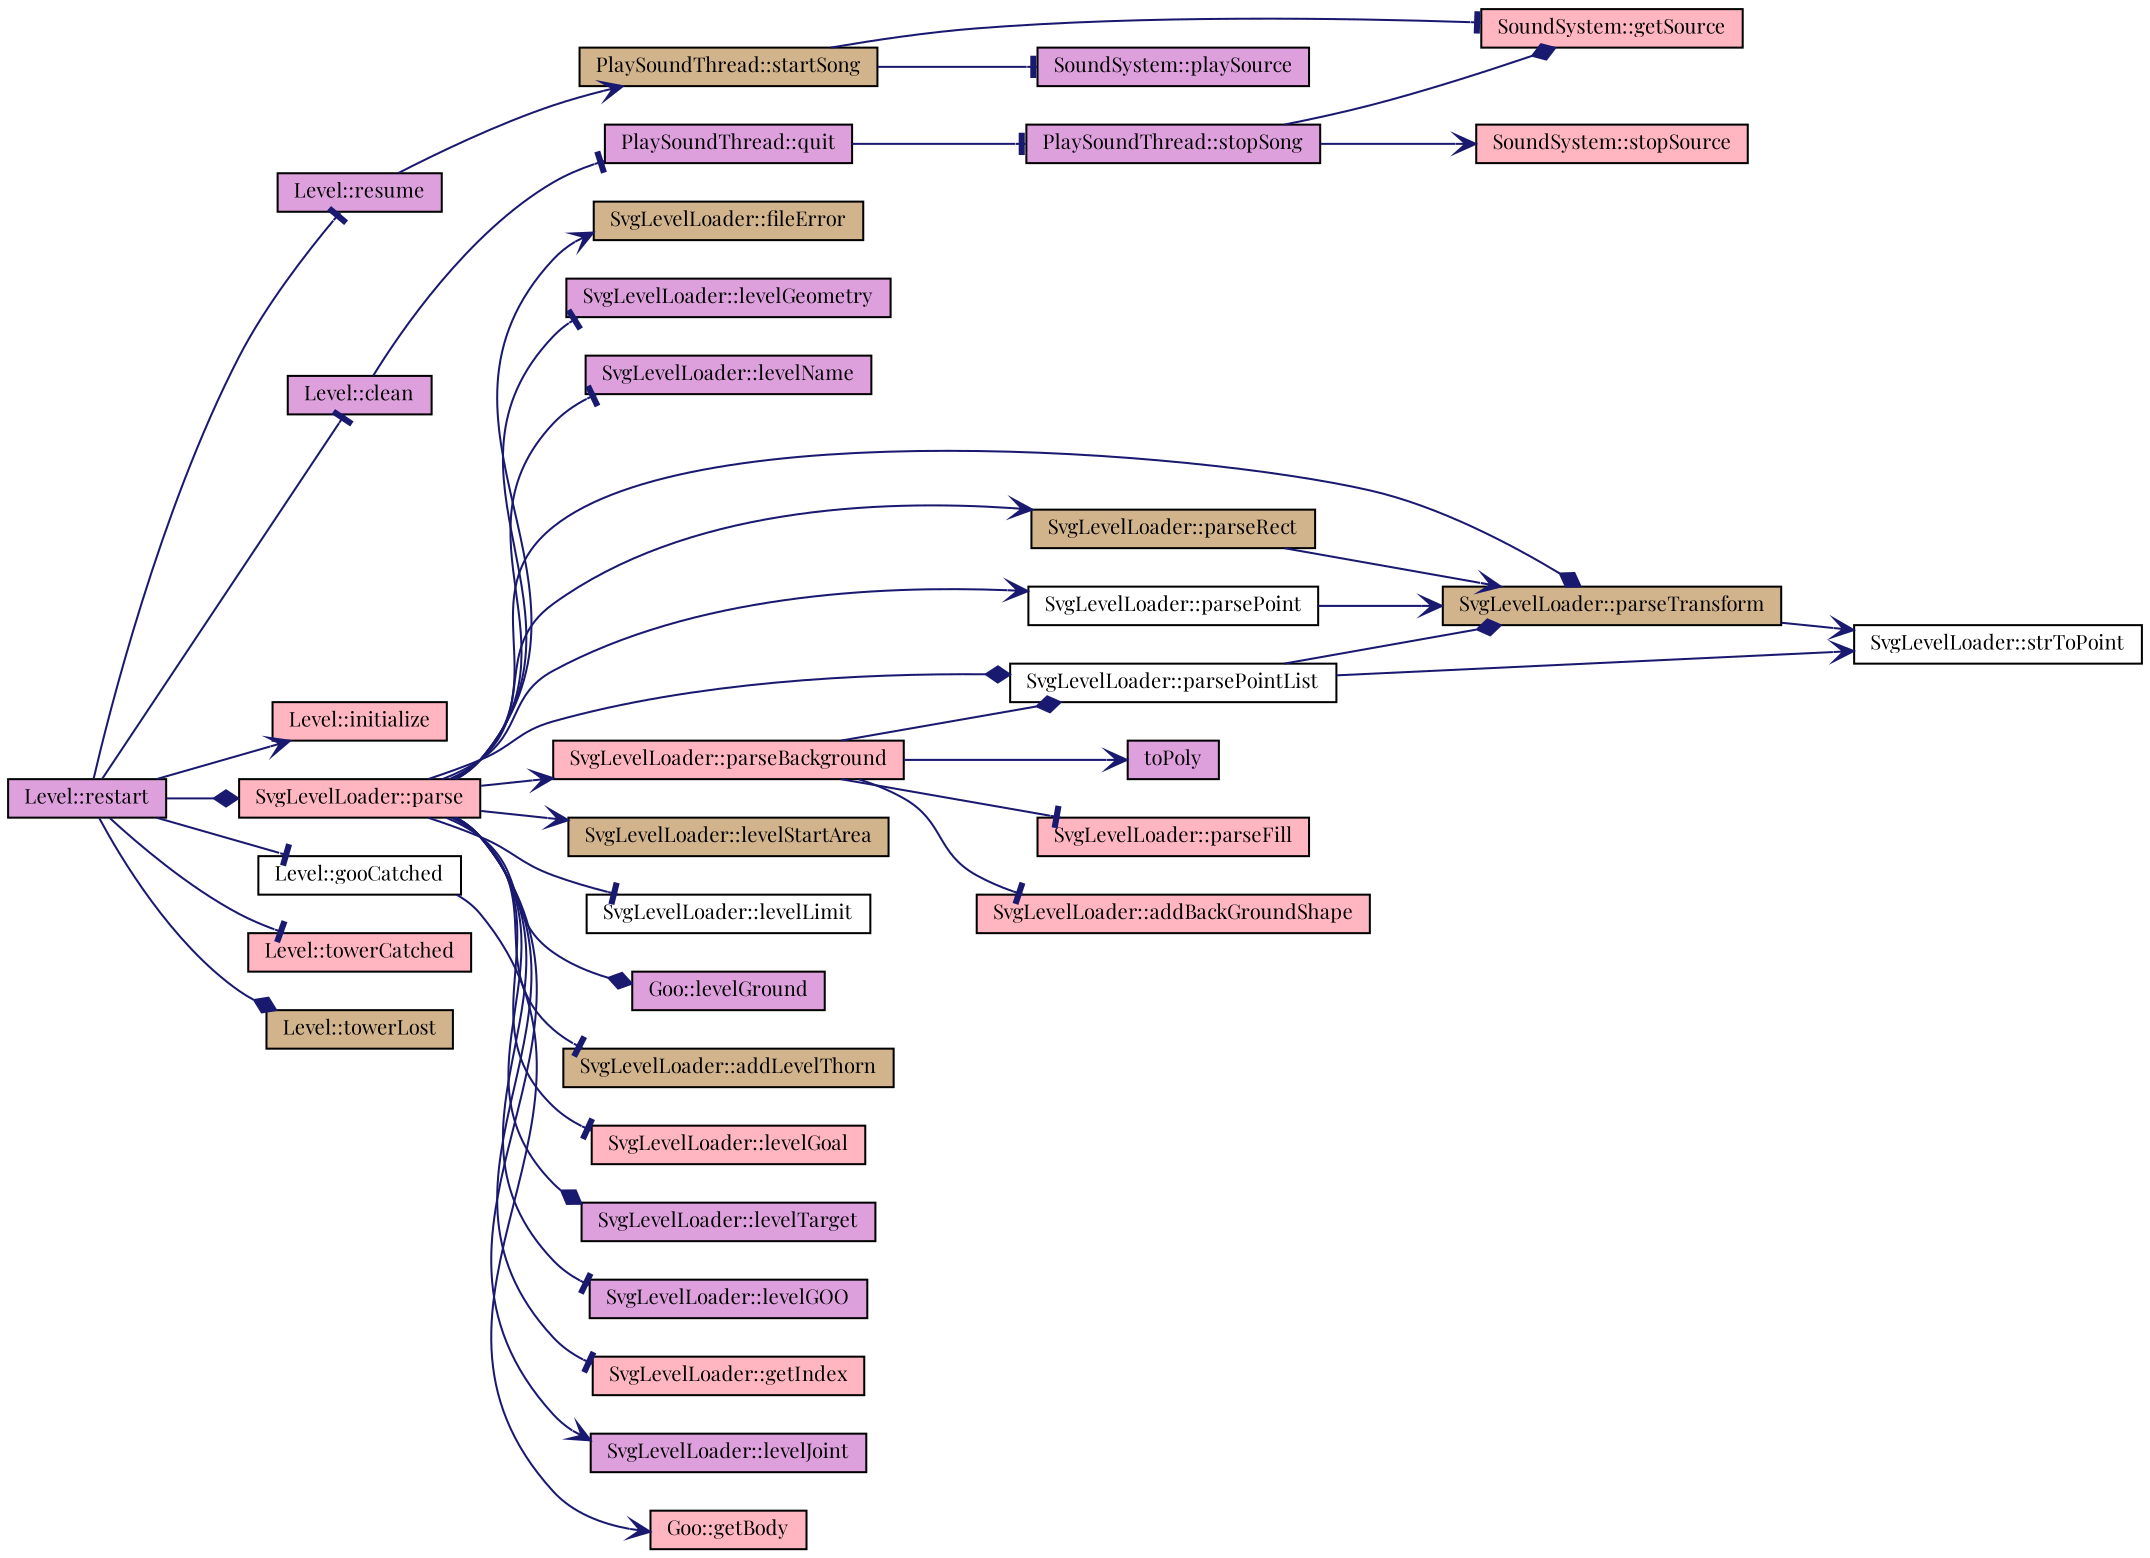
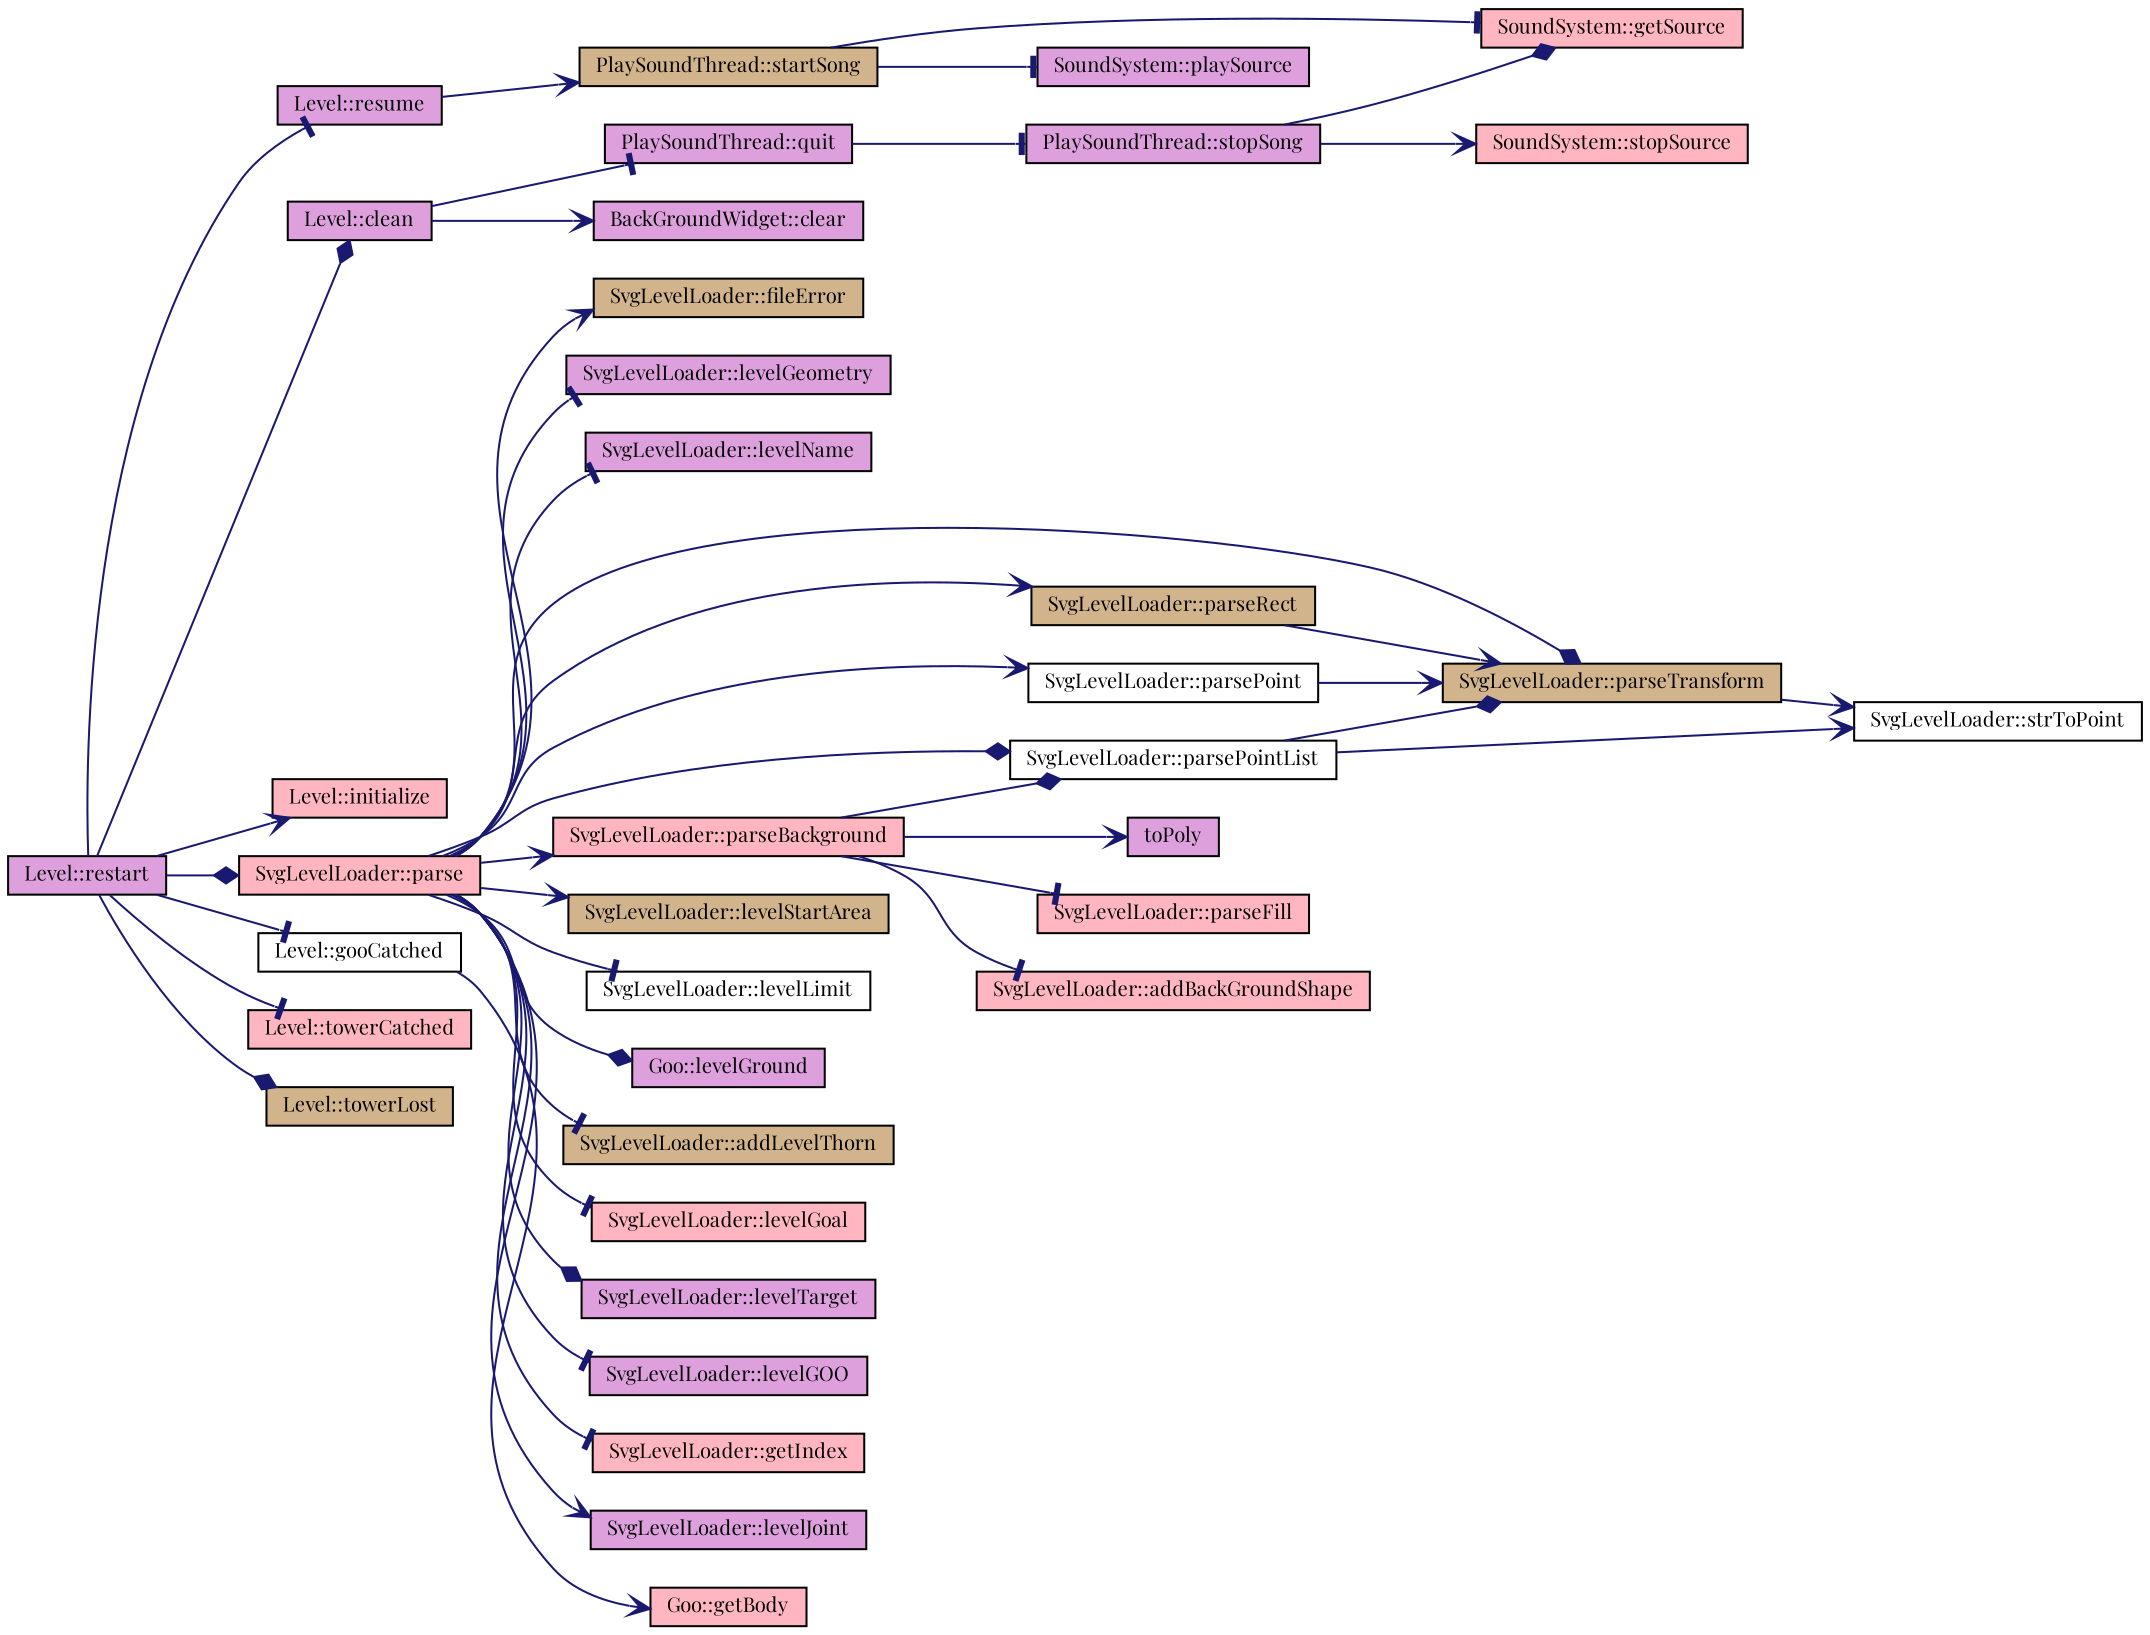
none -> (728, 221)
(221, 601) -> (219, 560)
